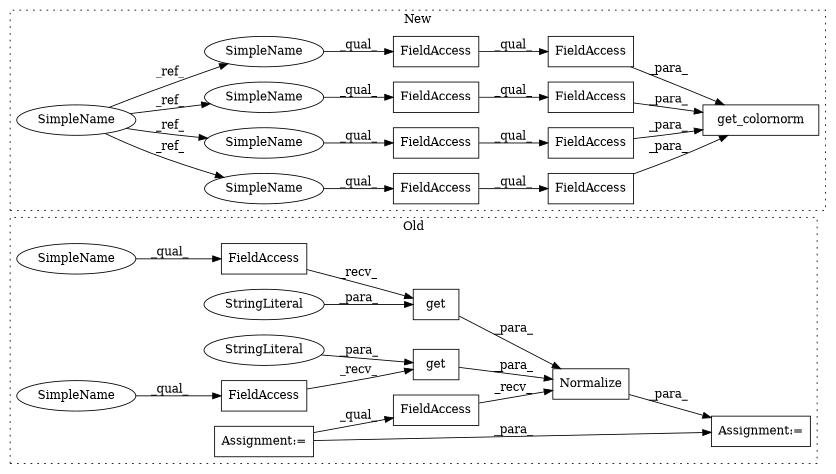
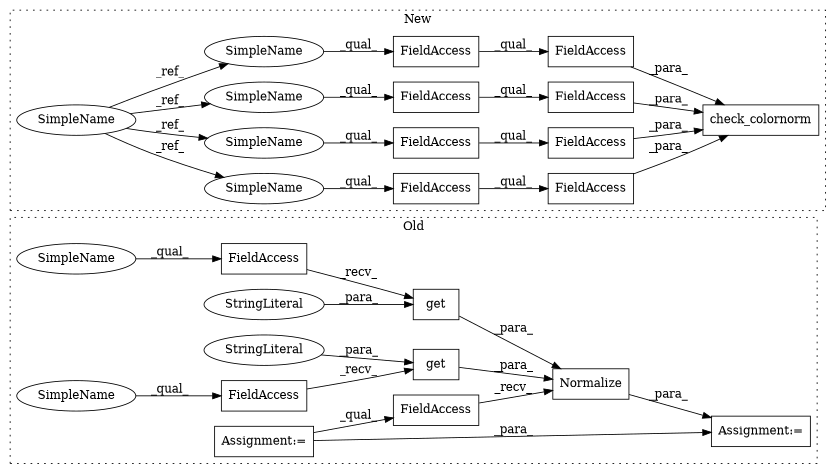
(761, 120) -> (761, 120)
